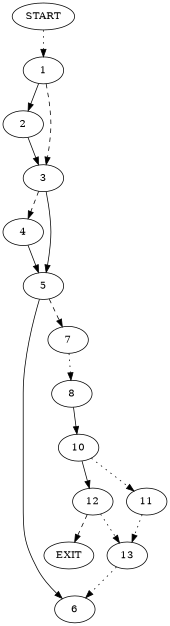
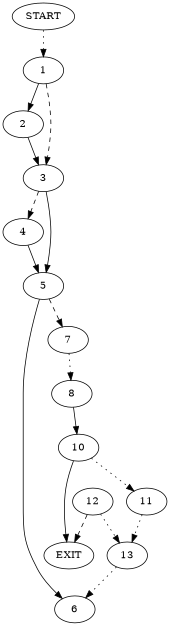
(85, 471) -> (65, 497)
